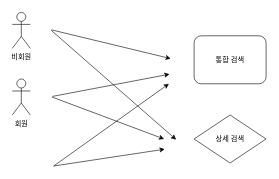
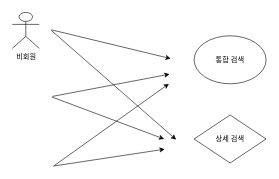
(21, 30) -> (26, 30)
(230, 60) -> (230, 60)
(21, 97) -> none
